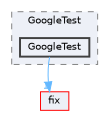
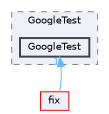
(48, 71) -> (61, 79)
